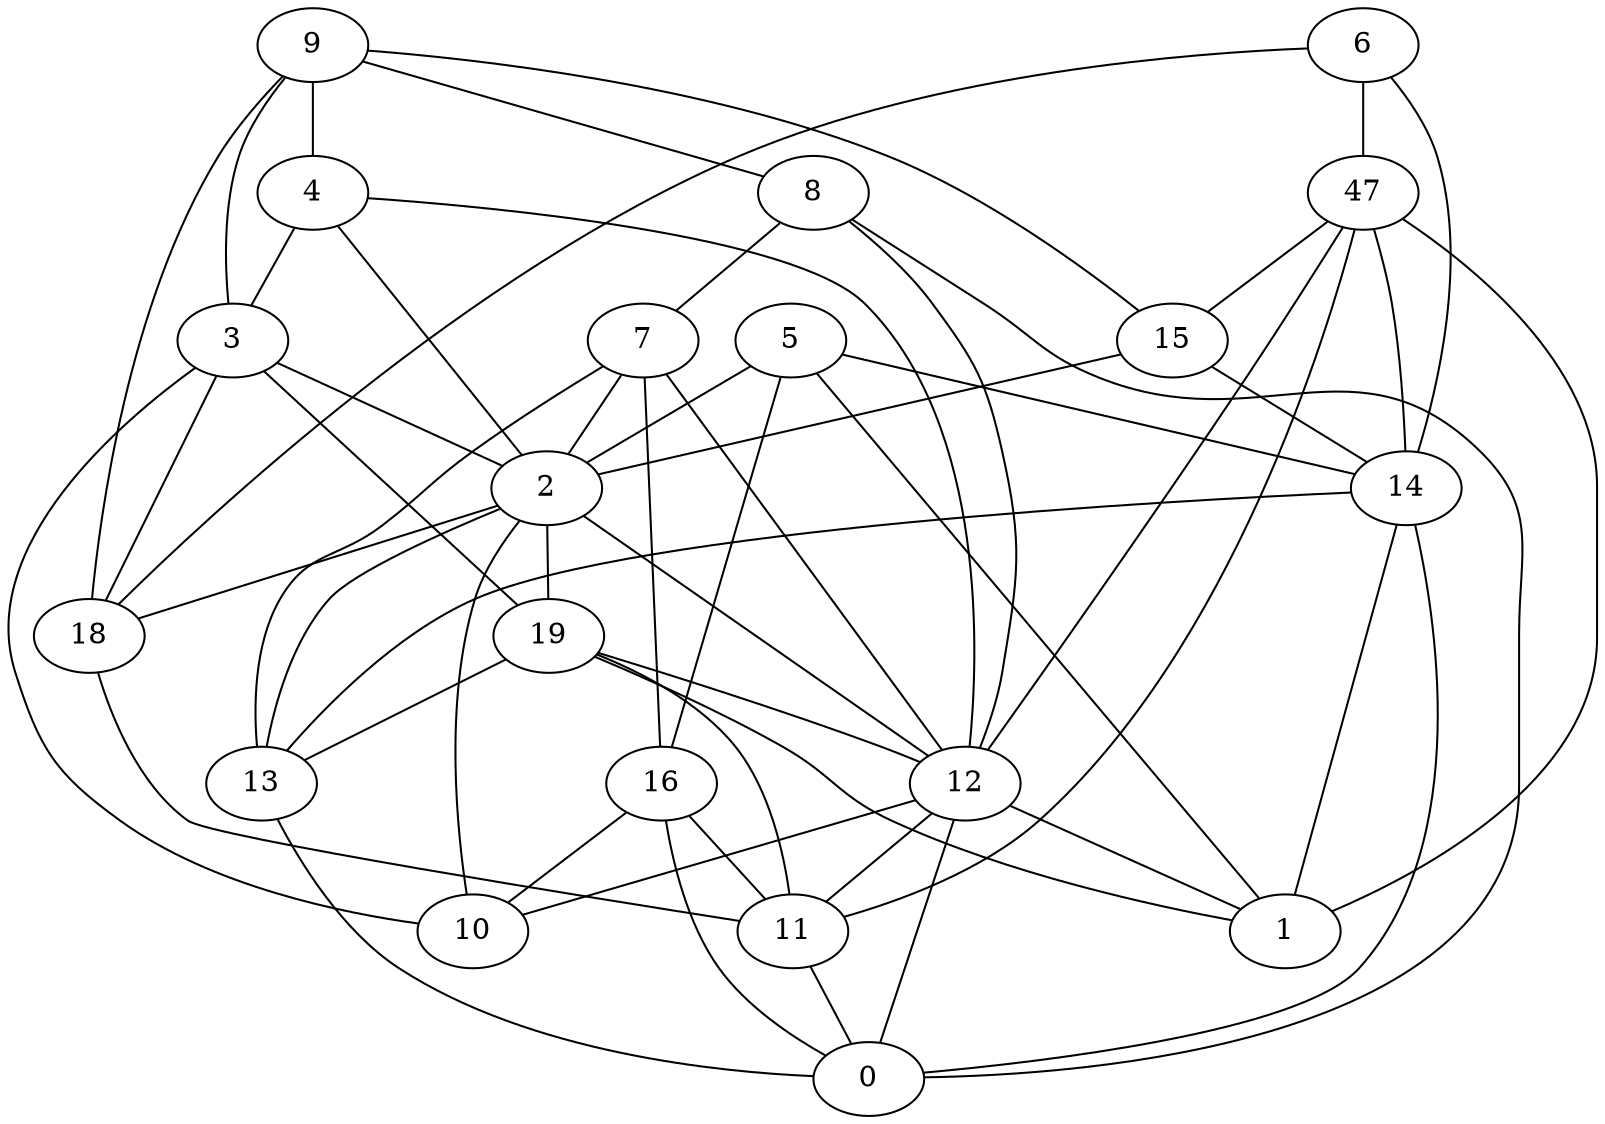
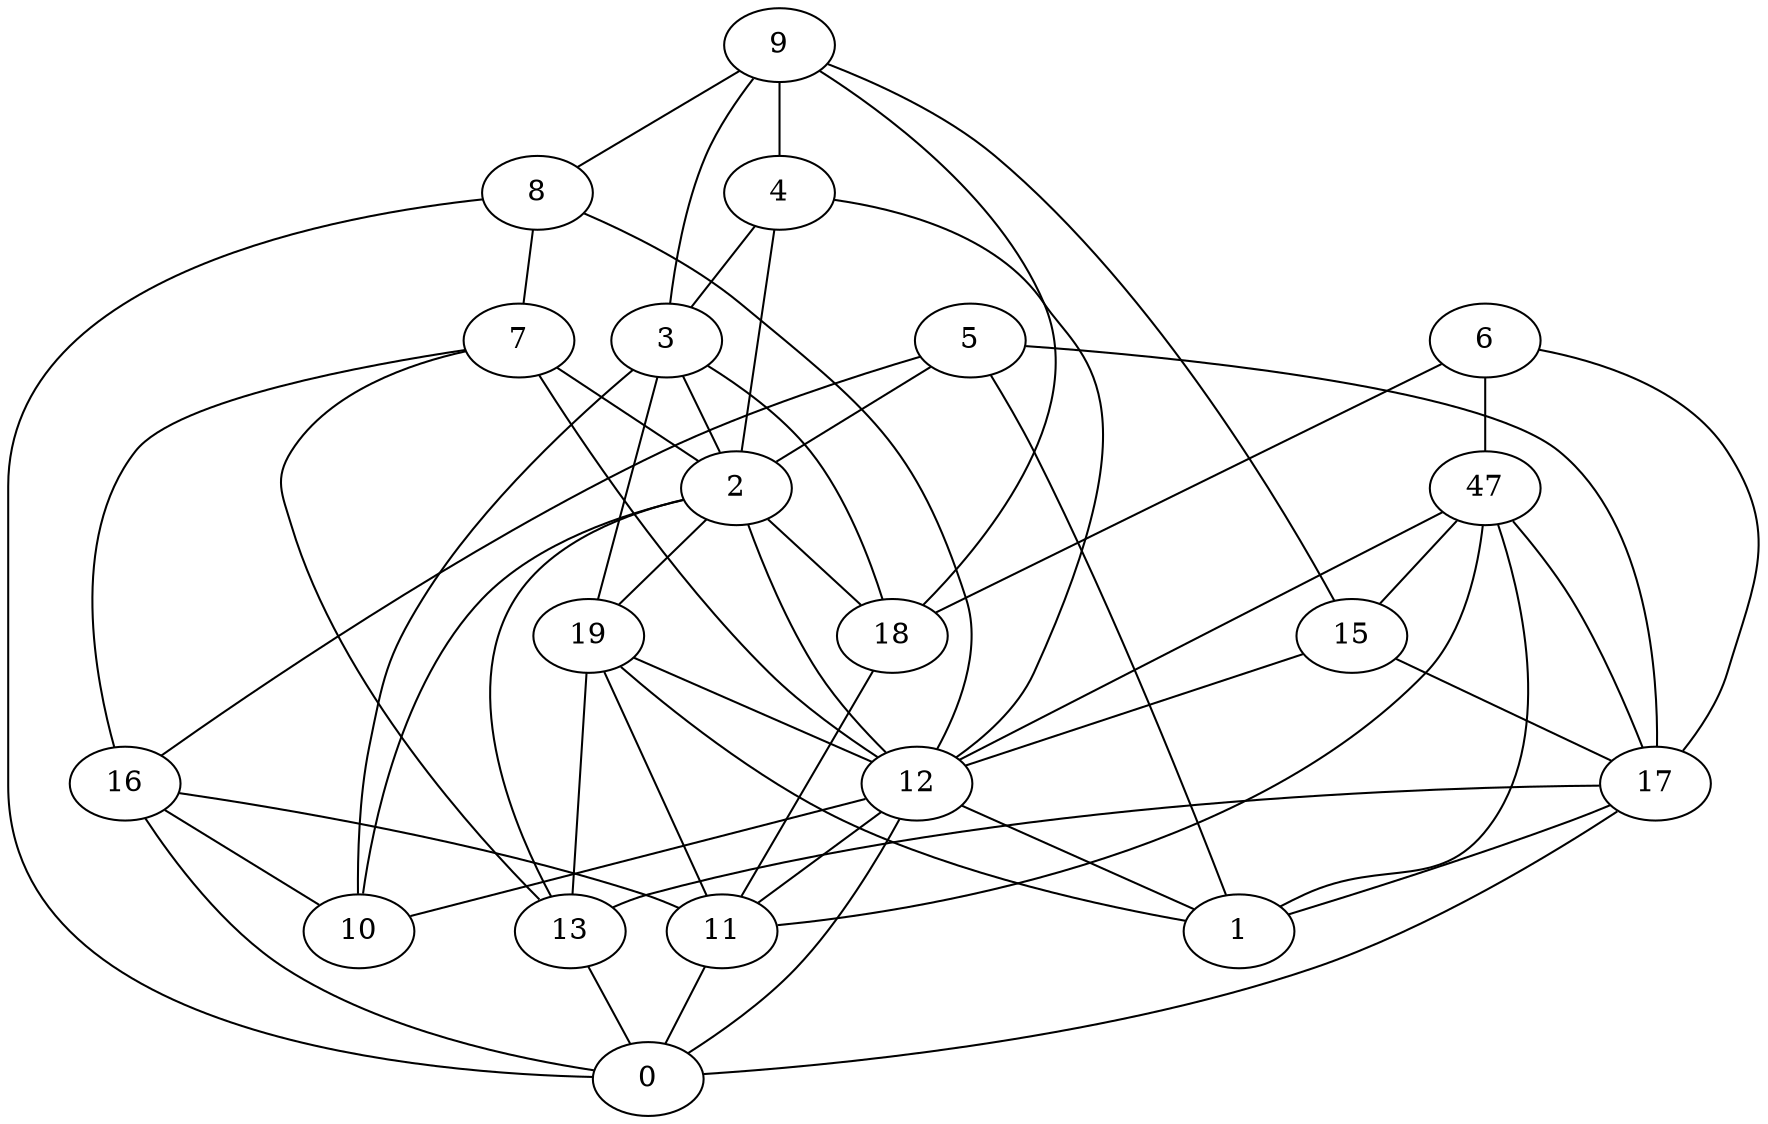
(873, 411) -> (1134, 710)
(1406, 488) -> (1655, 784)
